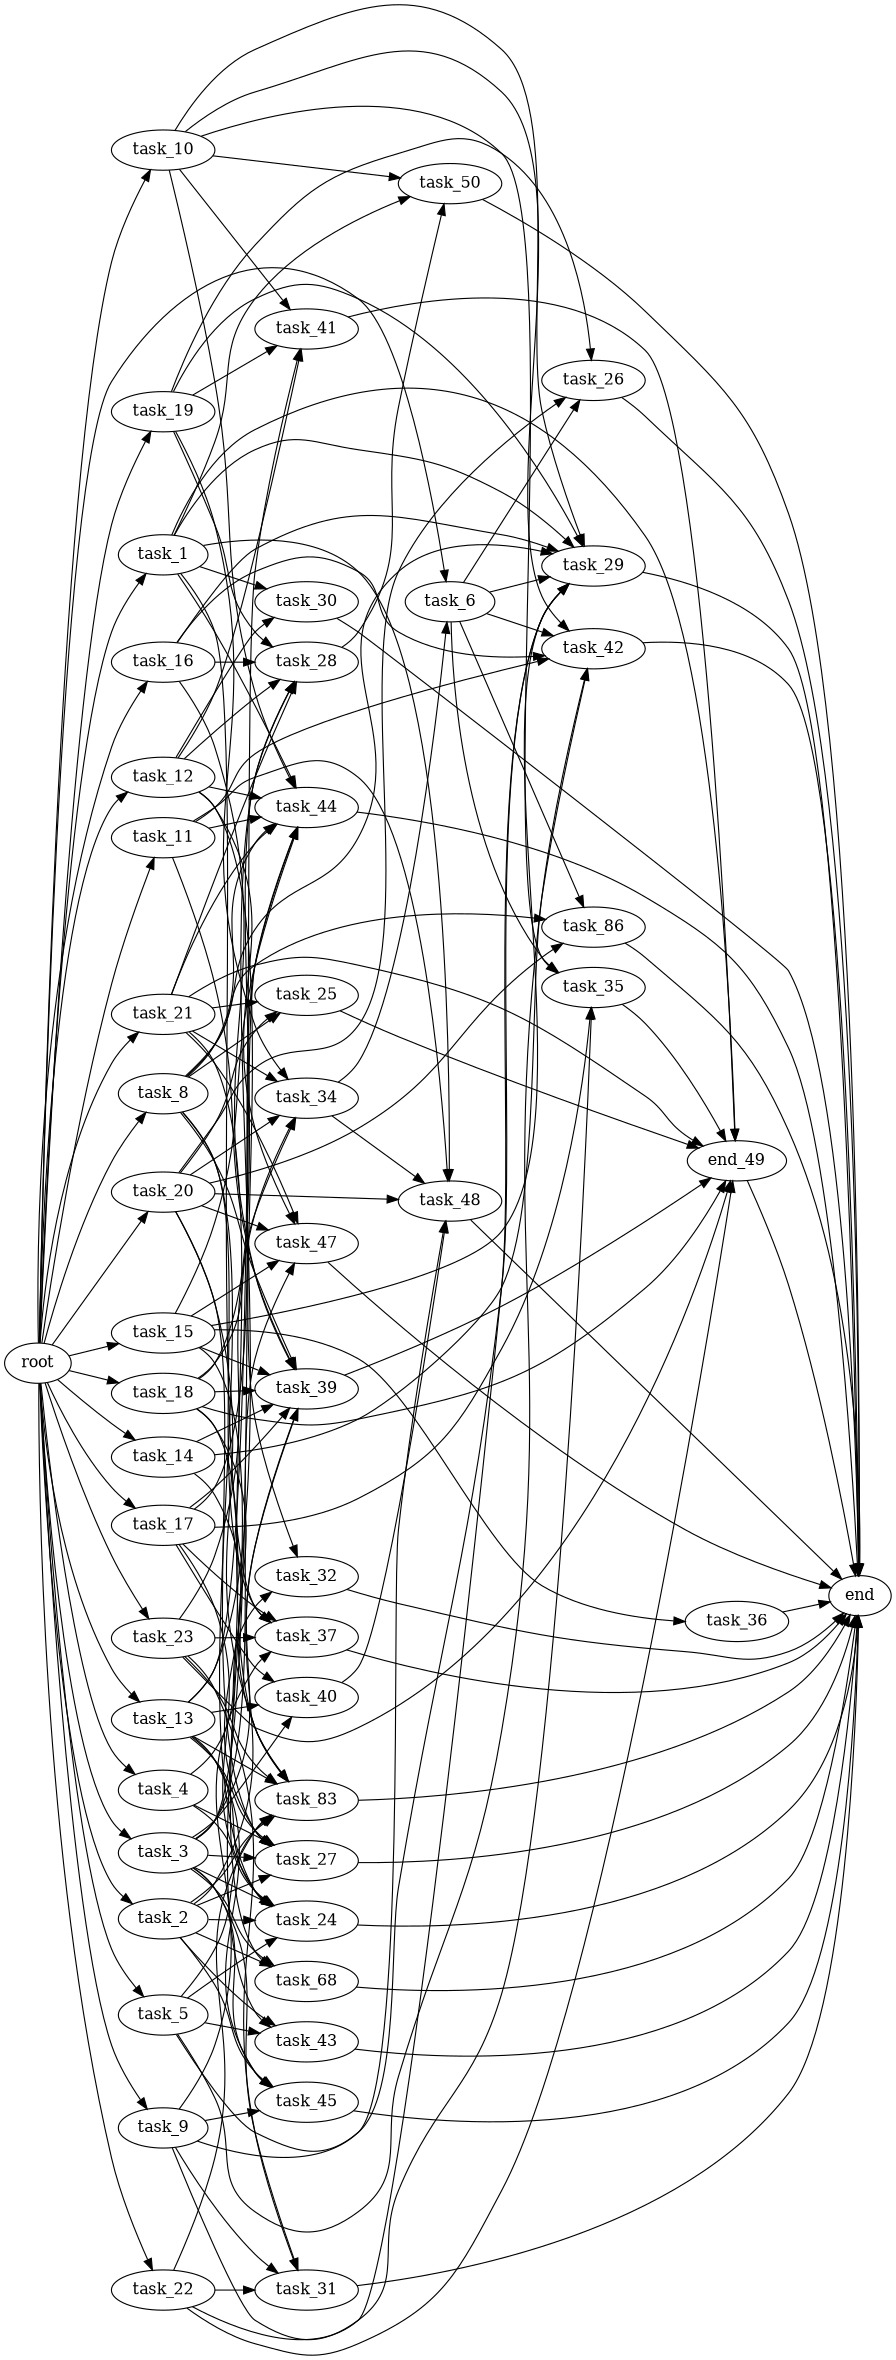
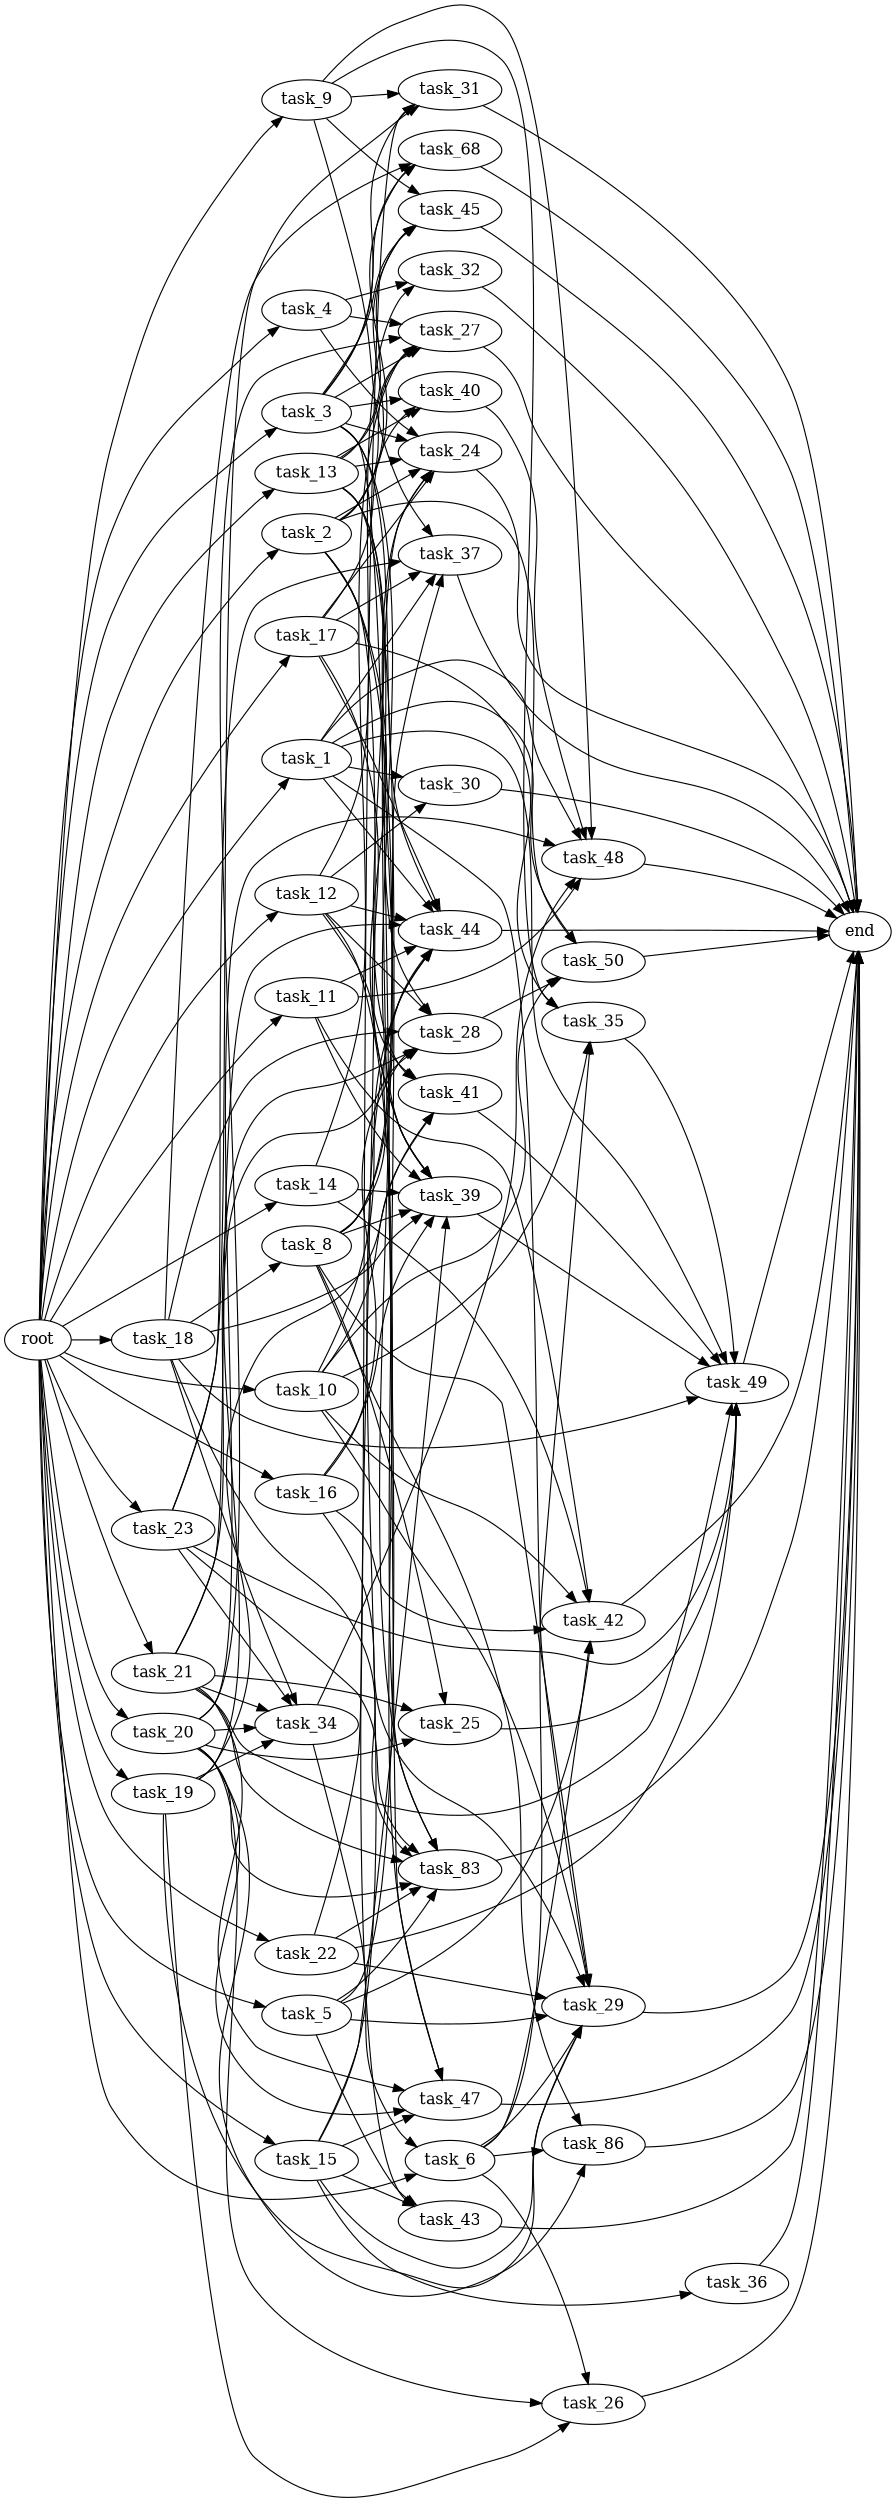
none -> (534, 690)
(737, 1161) -> (737, 1384)
(82, 1228) -> (245, 1286)
